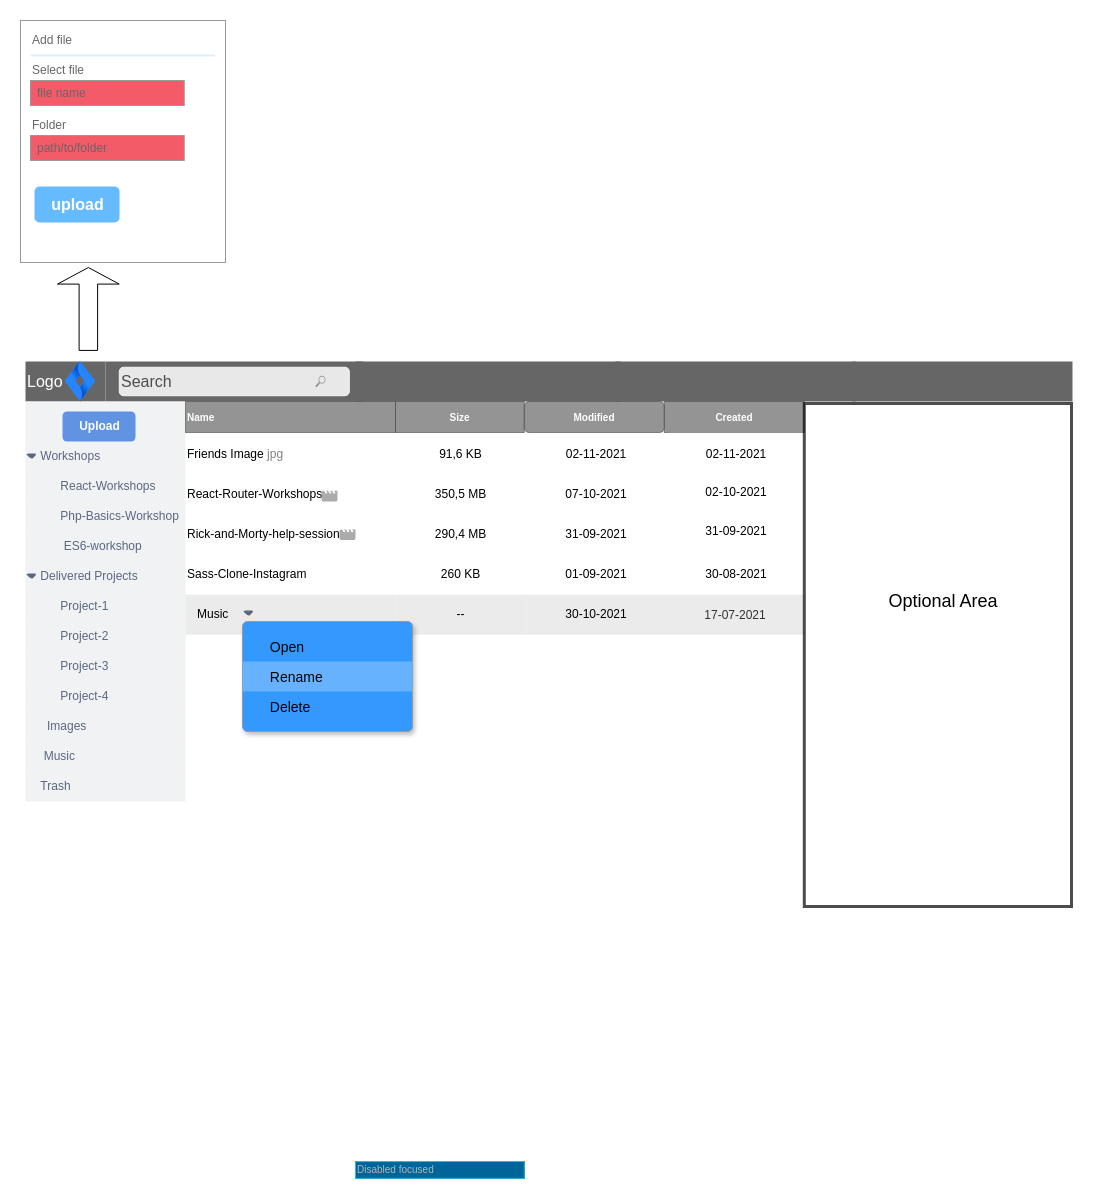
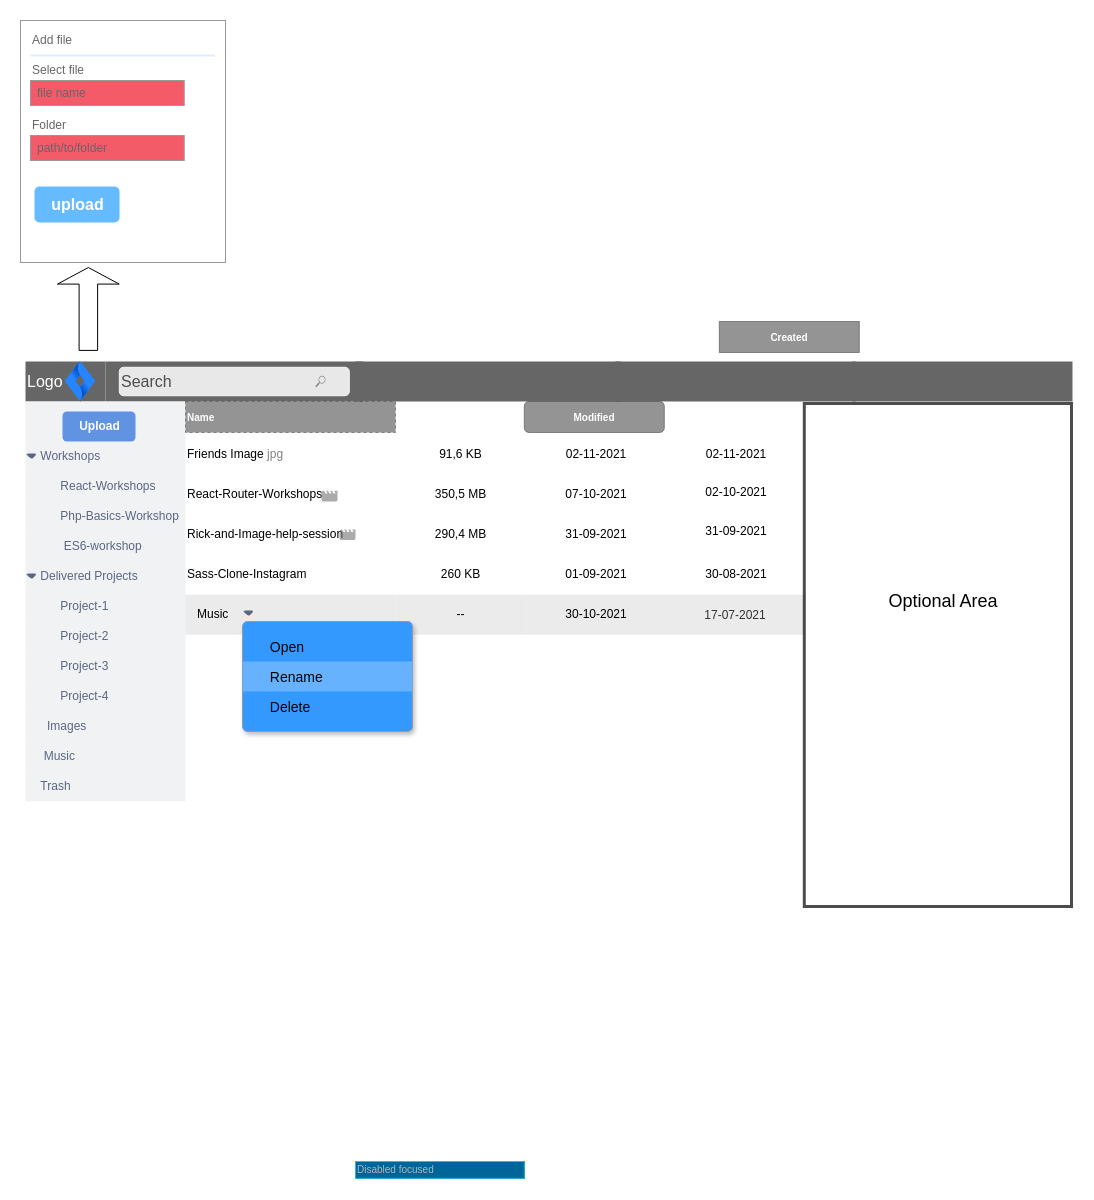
(291, 417) -> (291, 417)
(460, 417) -> none
(734, 417) -> (789, 337)
(274, 535) -> (274, 535)
